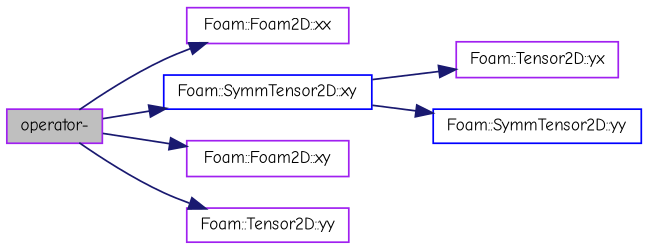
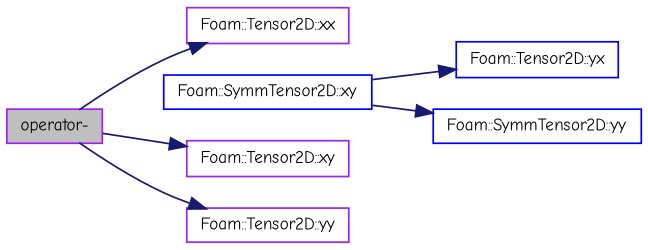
(268, 26) -> (268, 26)
(537, 60) -> (537, 60)
(126, 115) -> none
(268, 159) -> (268, 159)
